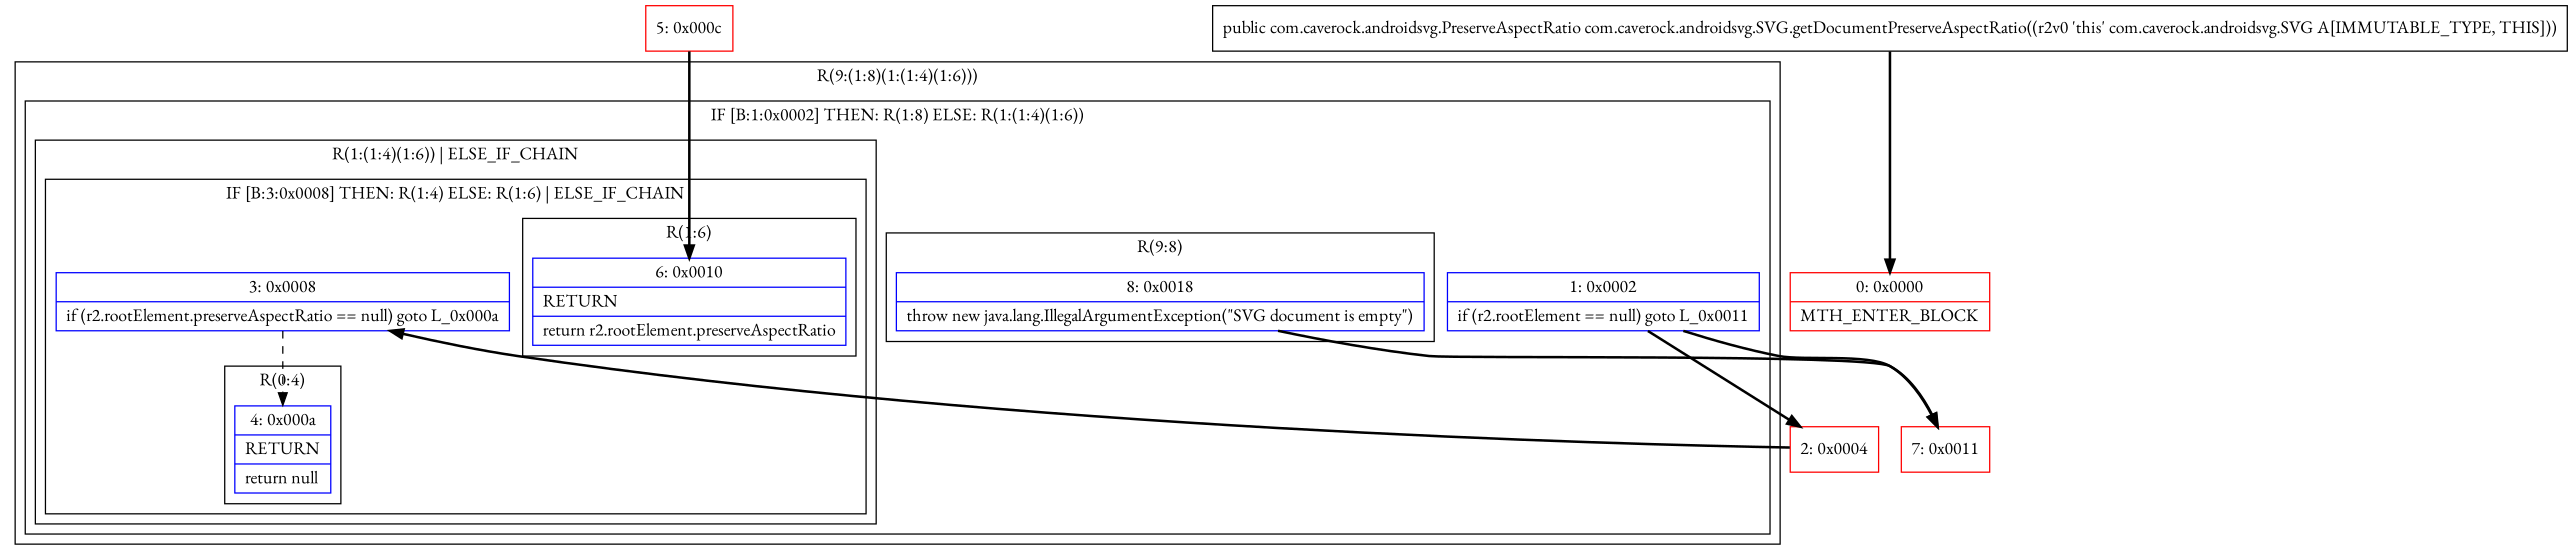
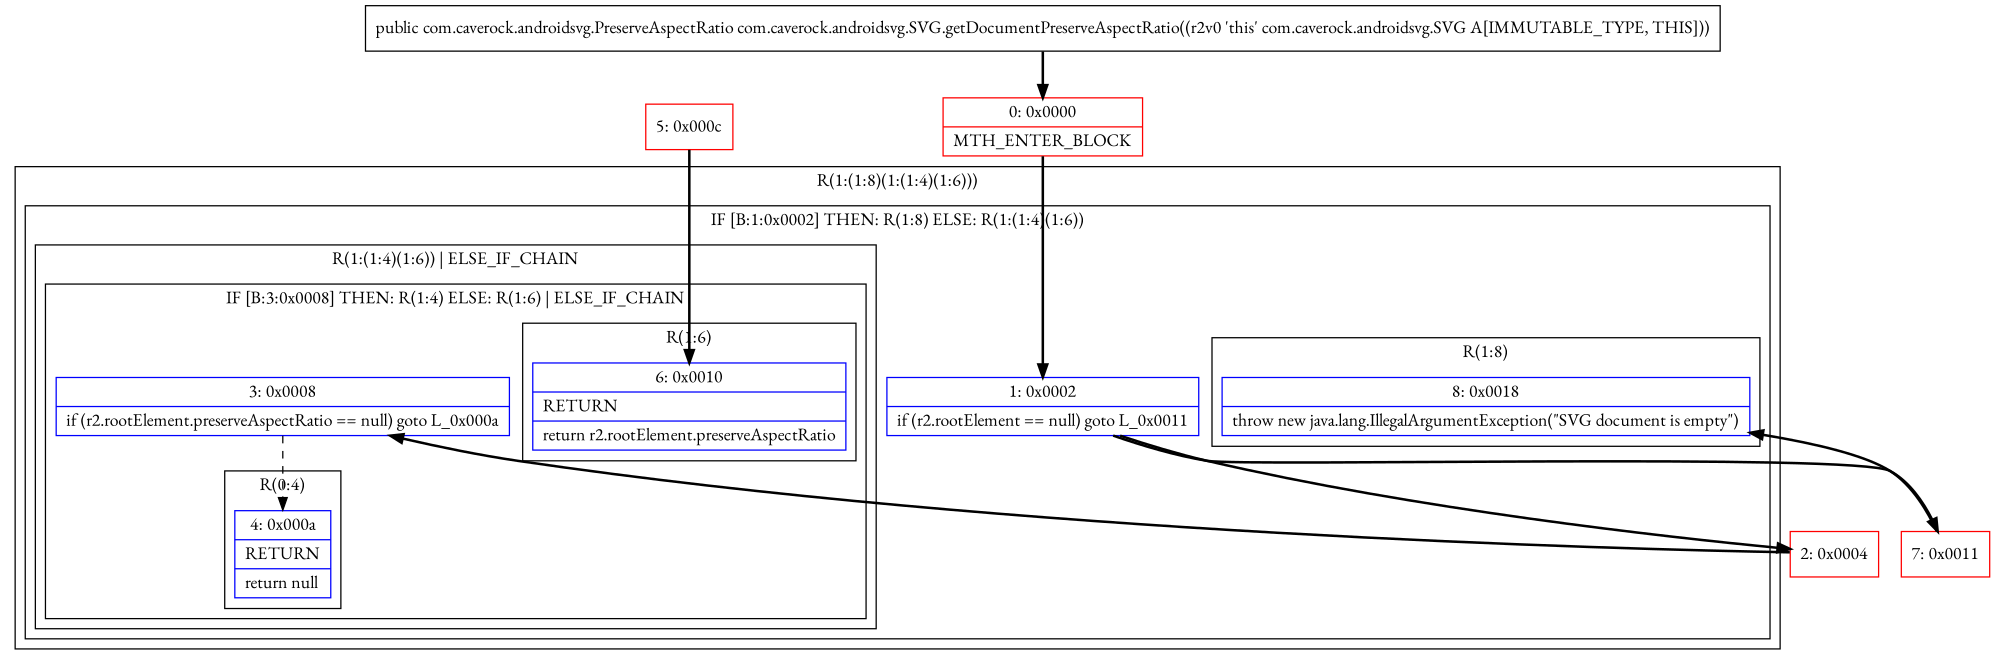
(898, 76) -> (898, 181)
(1160, 247) -> (1486, 352)
none -> (1043, 260)
(1616, 357) -> (1865, 459)
